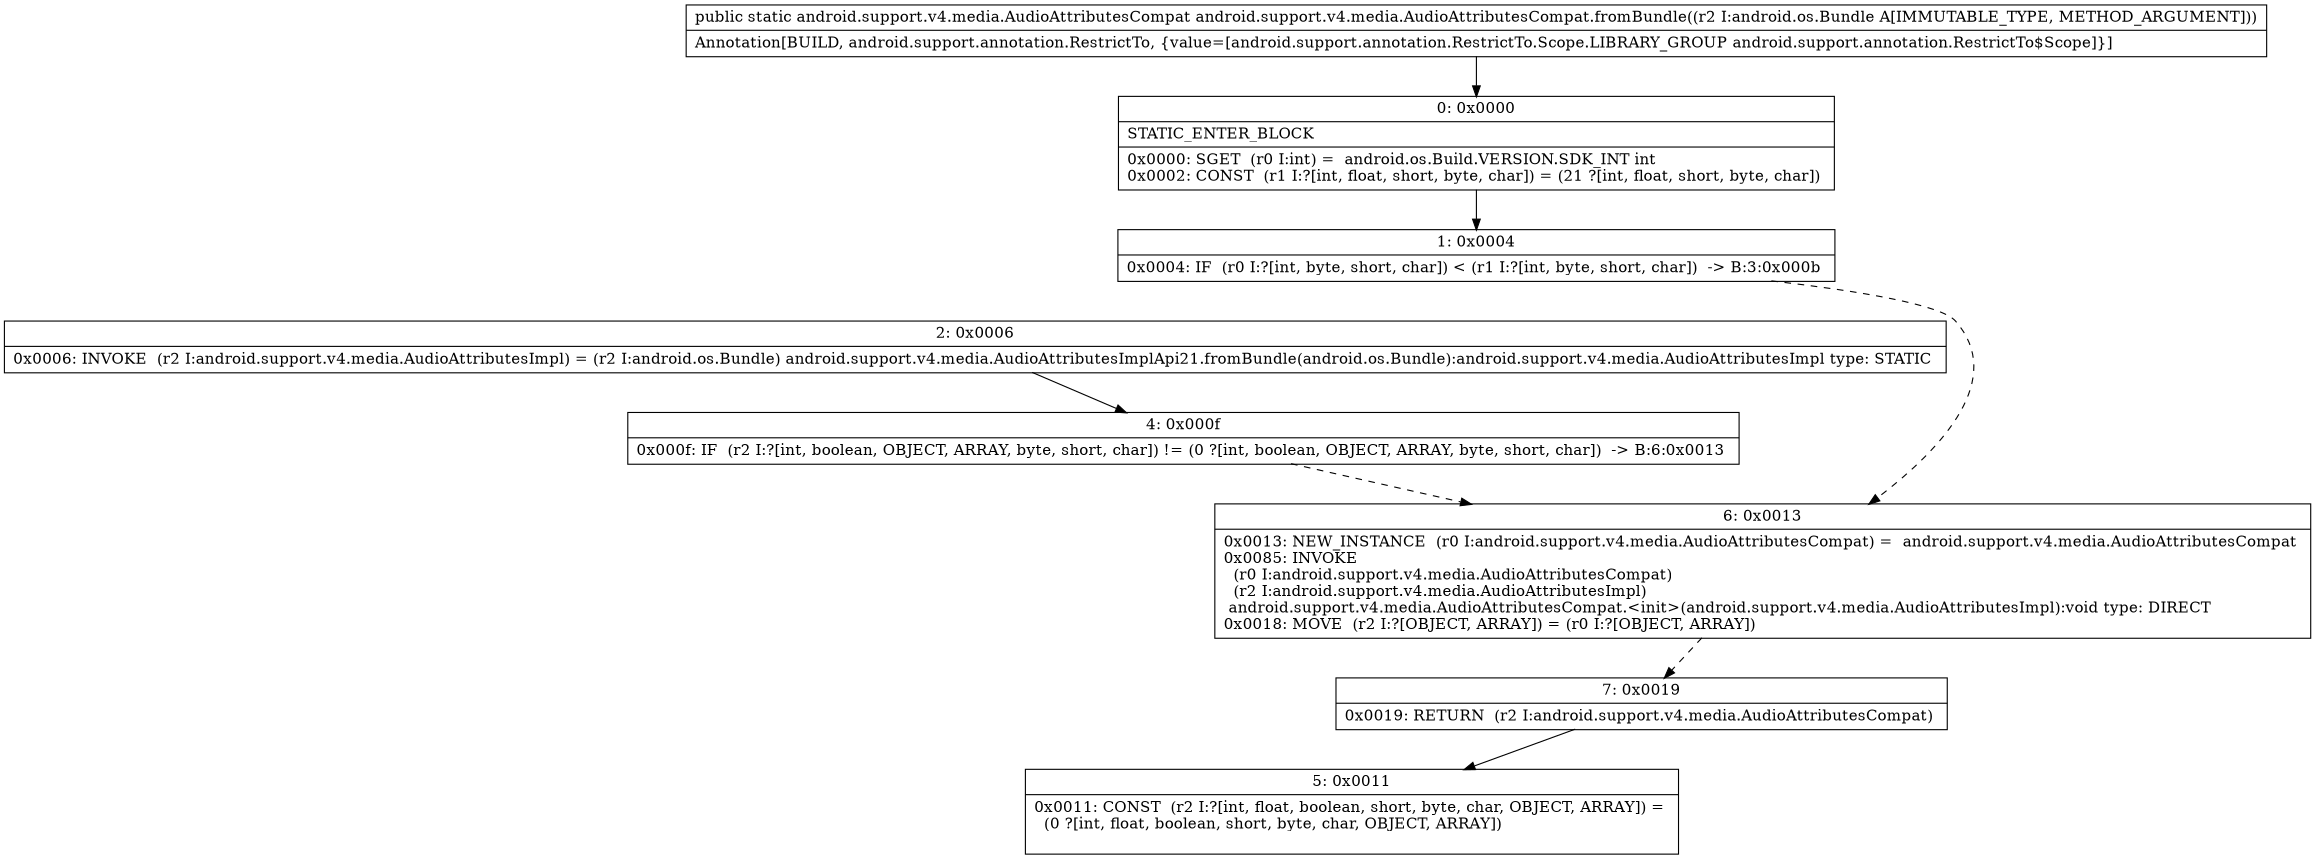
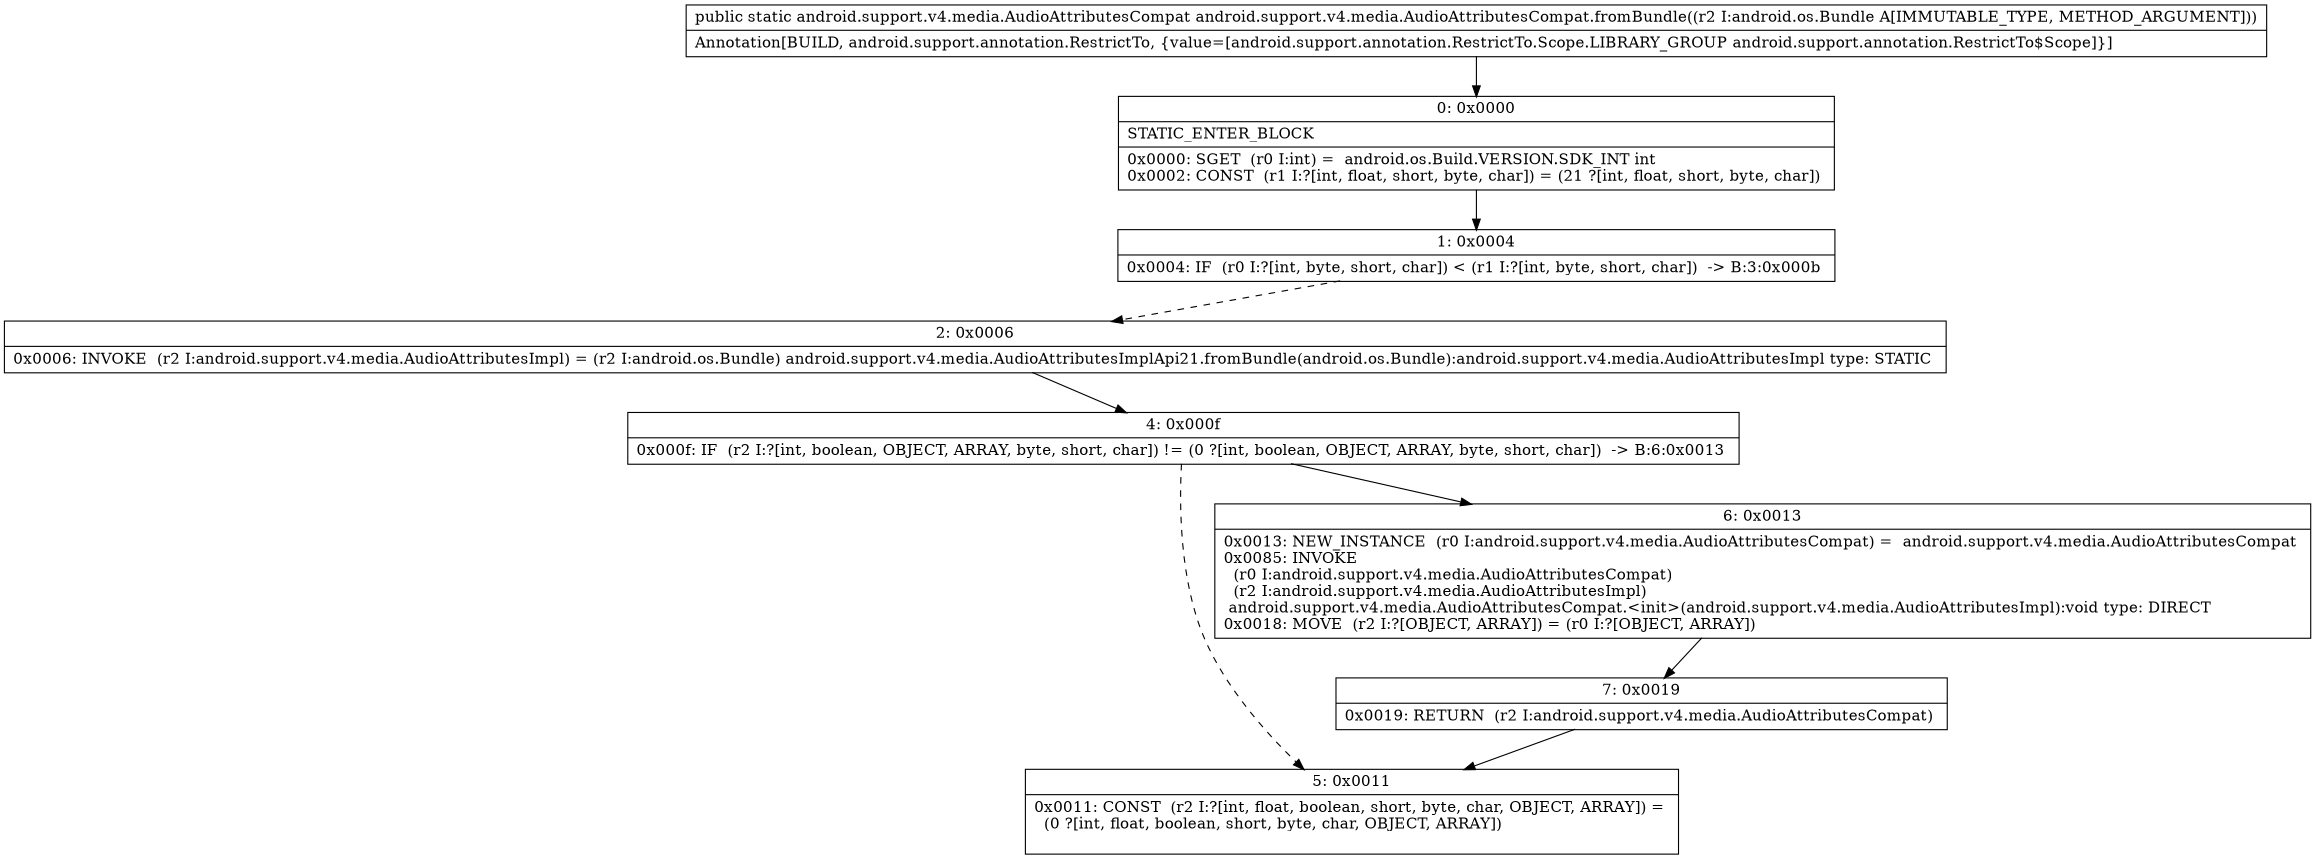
(1963, 333) -> (1231, 300)
(1376, 483) -> (1376, 483)
none -> (1201, 628)
(1687, 654) -> (1687, 654)
